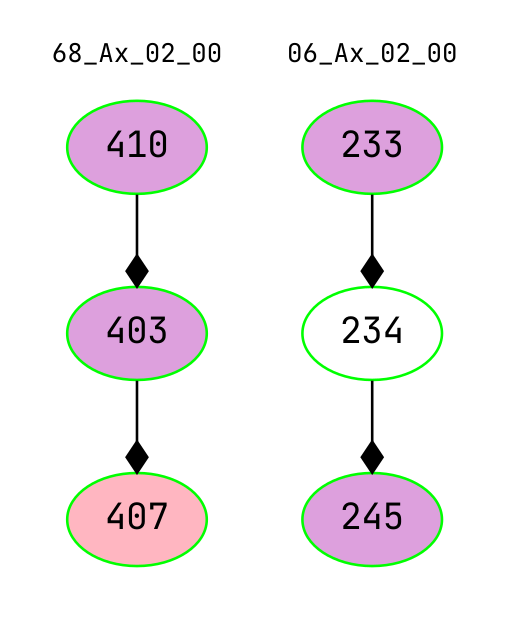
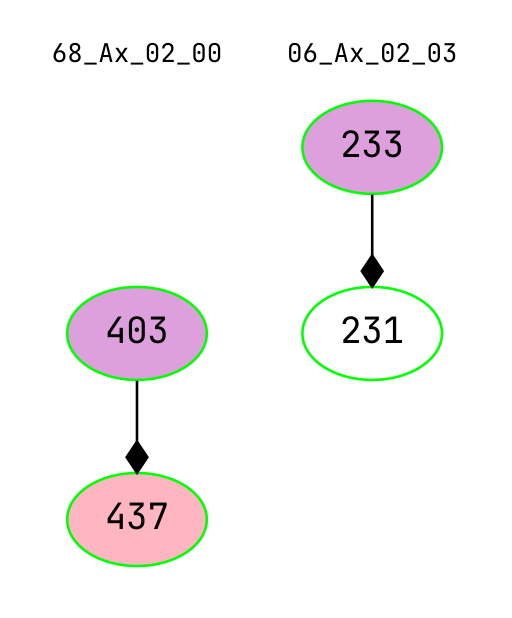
(373, 56) -> (373, 56)
(137, 147) -> none
(372, 333) -> (372, 333)
(137, 520) -> (137, 520)
(372, 520) -> none
